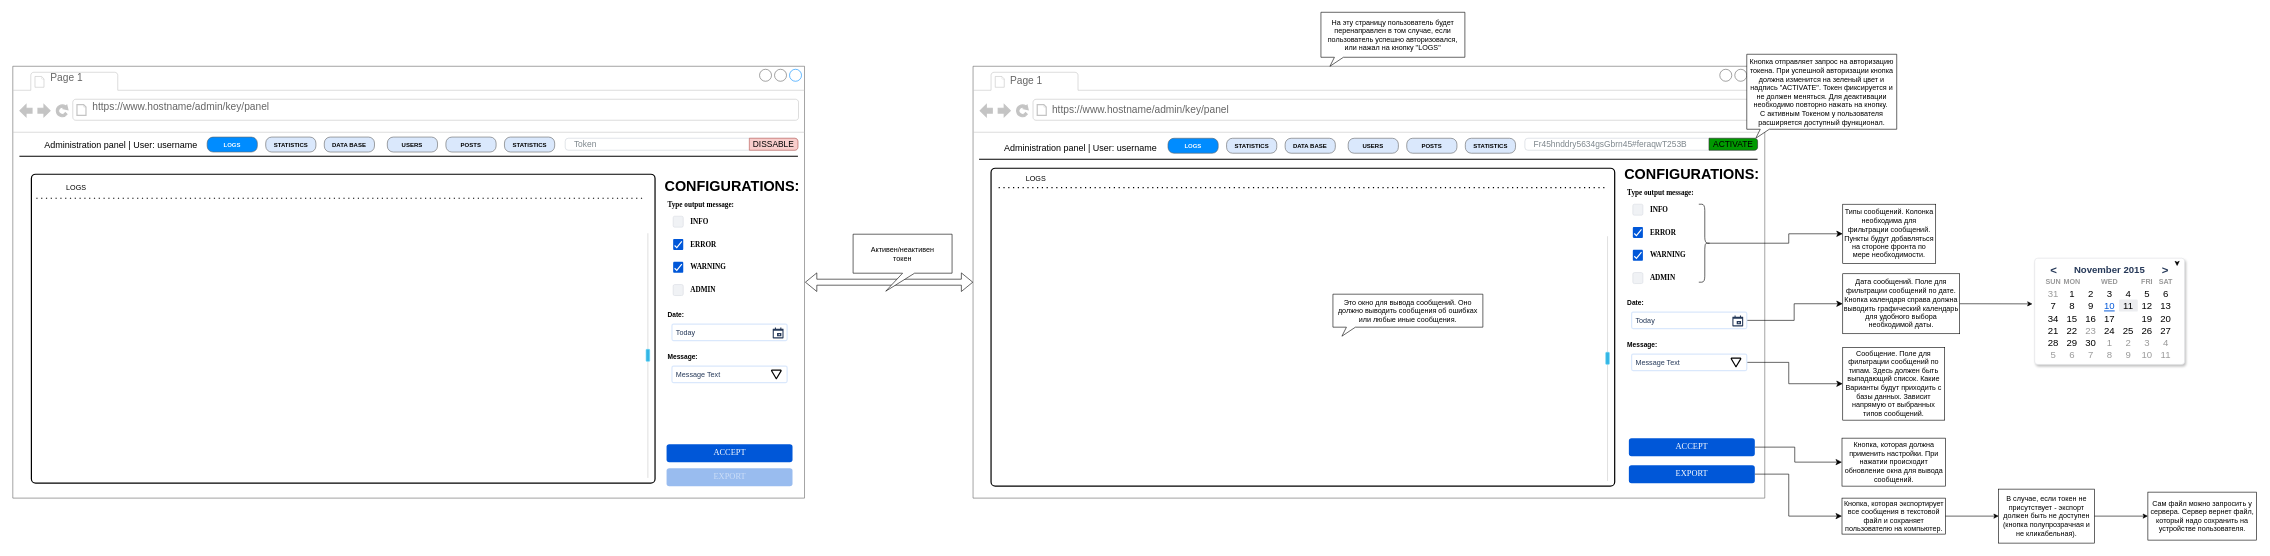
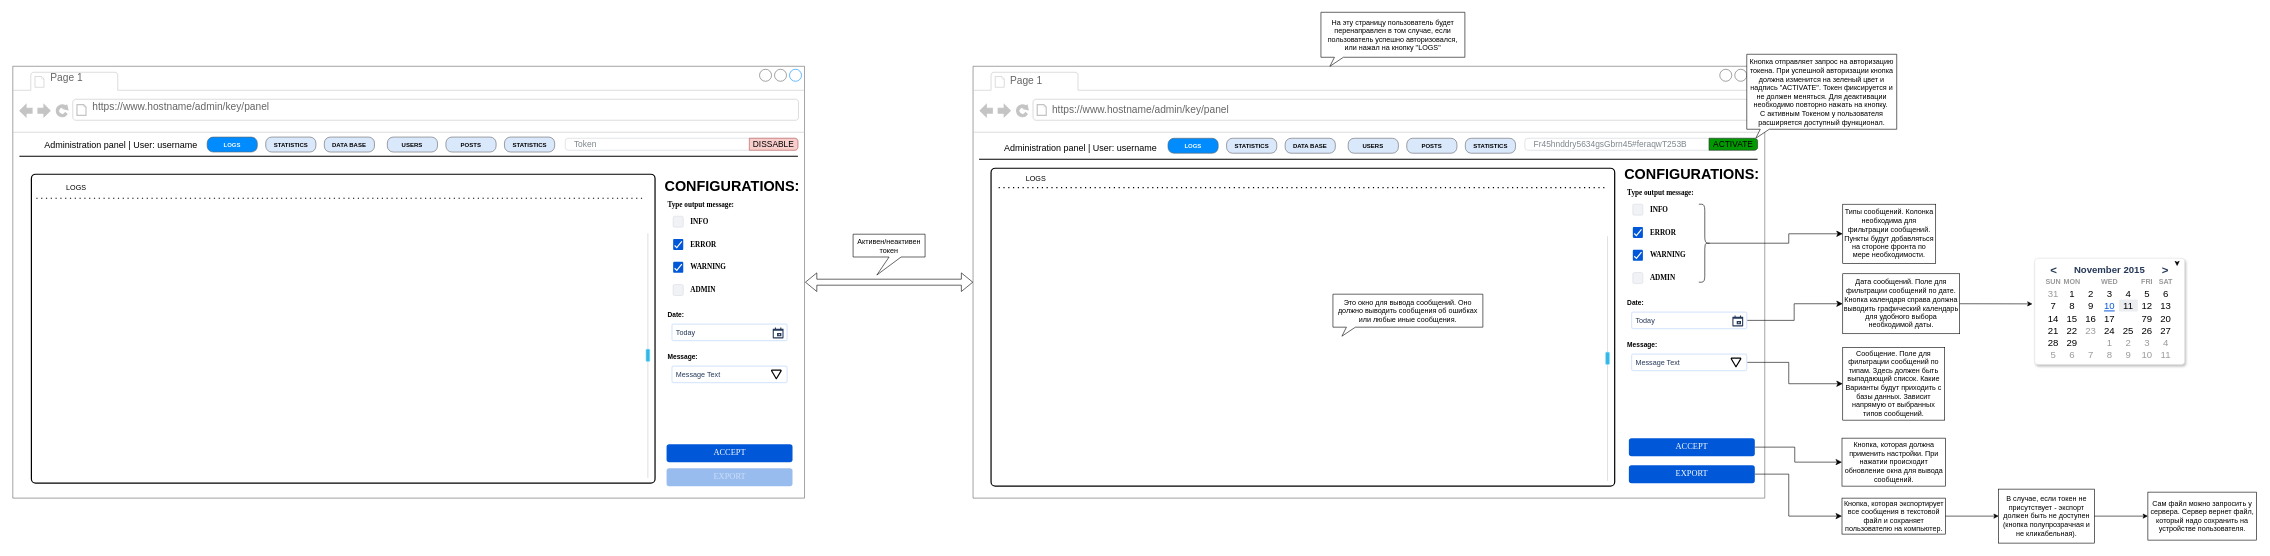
(902, 263) -> (889, 255)
(2053, 319) -> (2053, 319)
(2147, 319) -> (2147, 319)
(2091, 342) -> none
